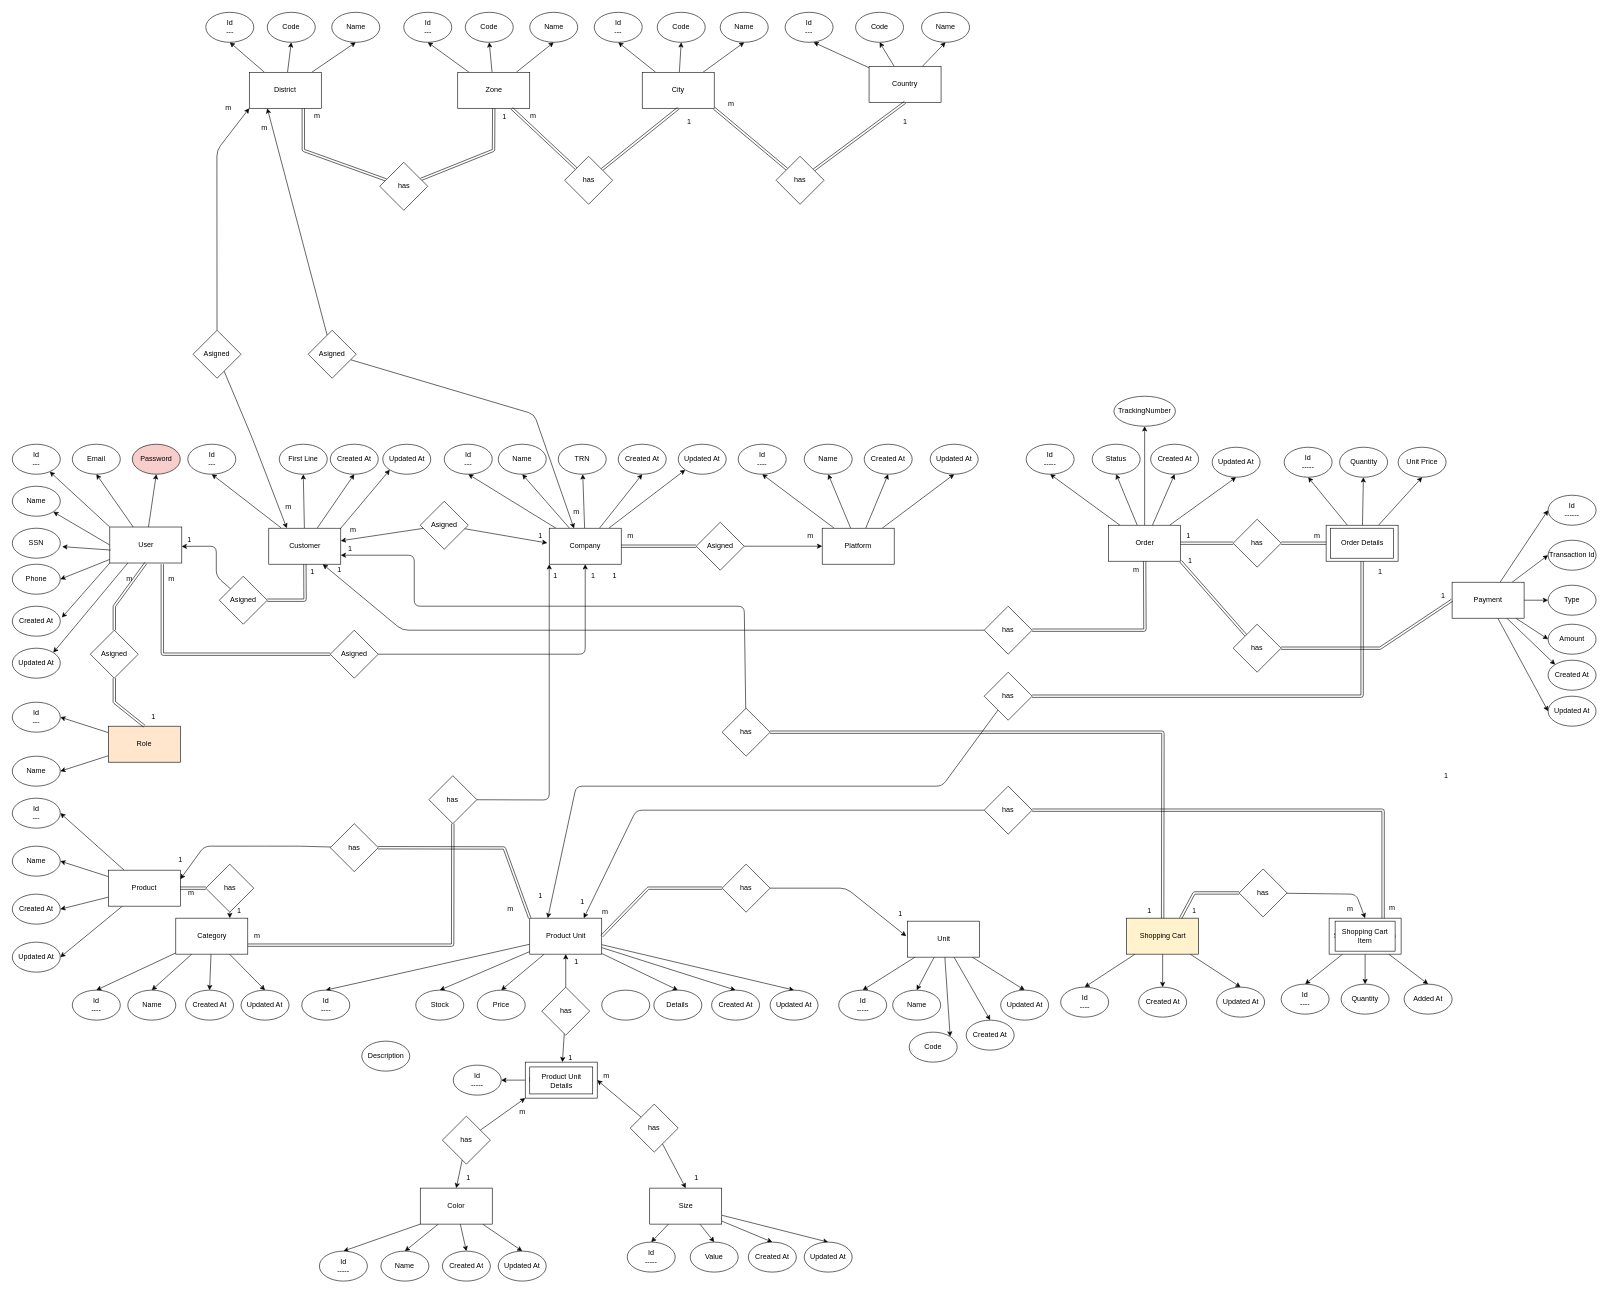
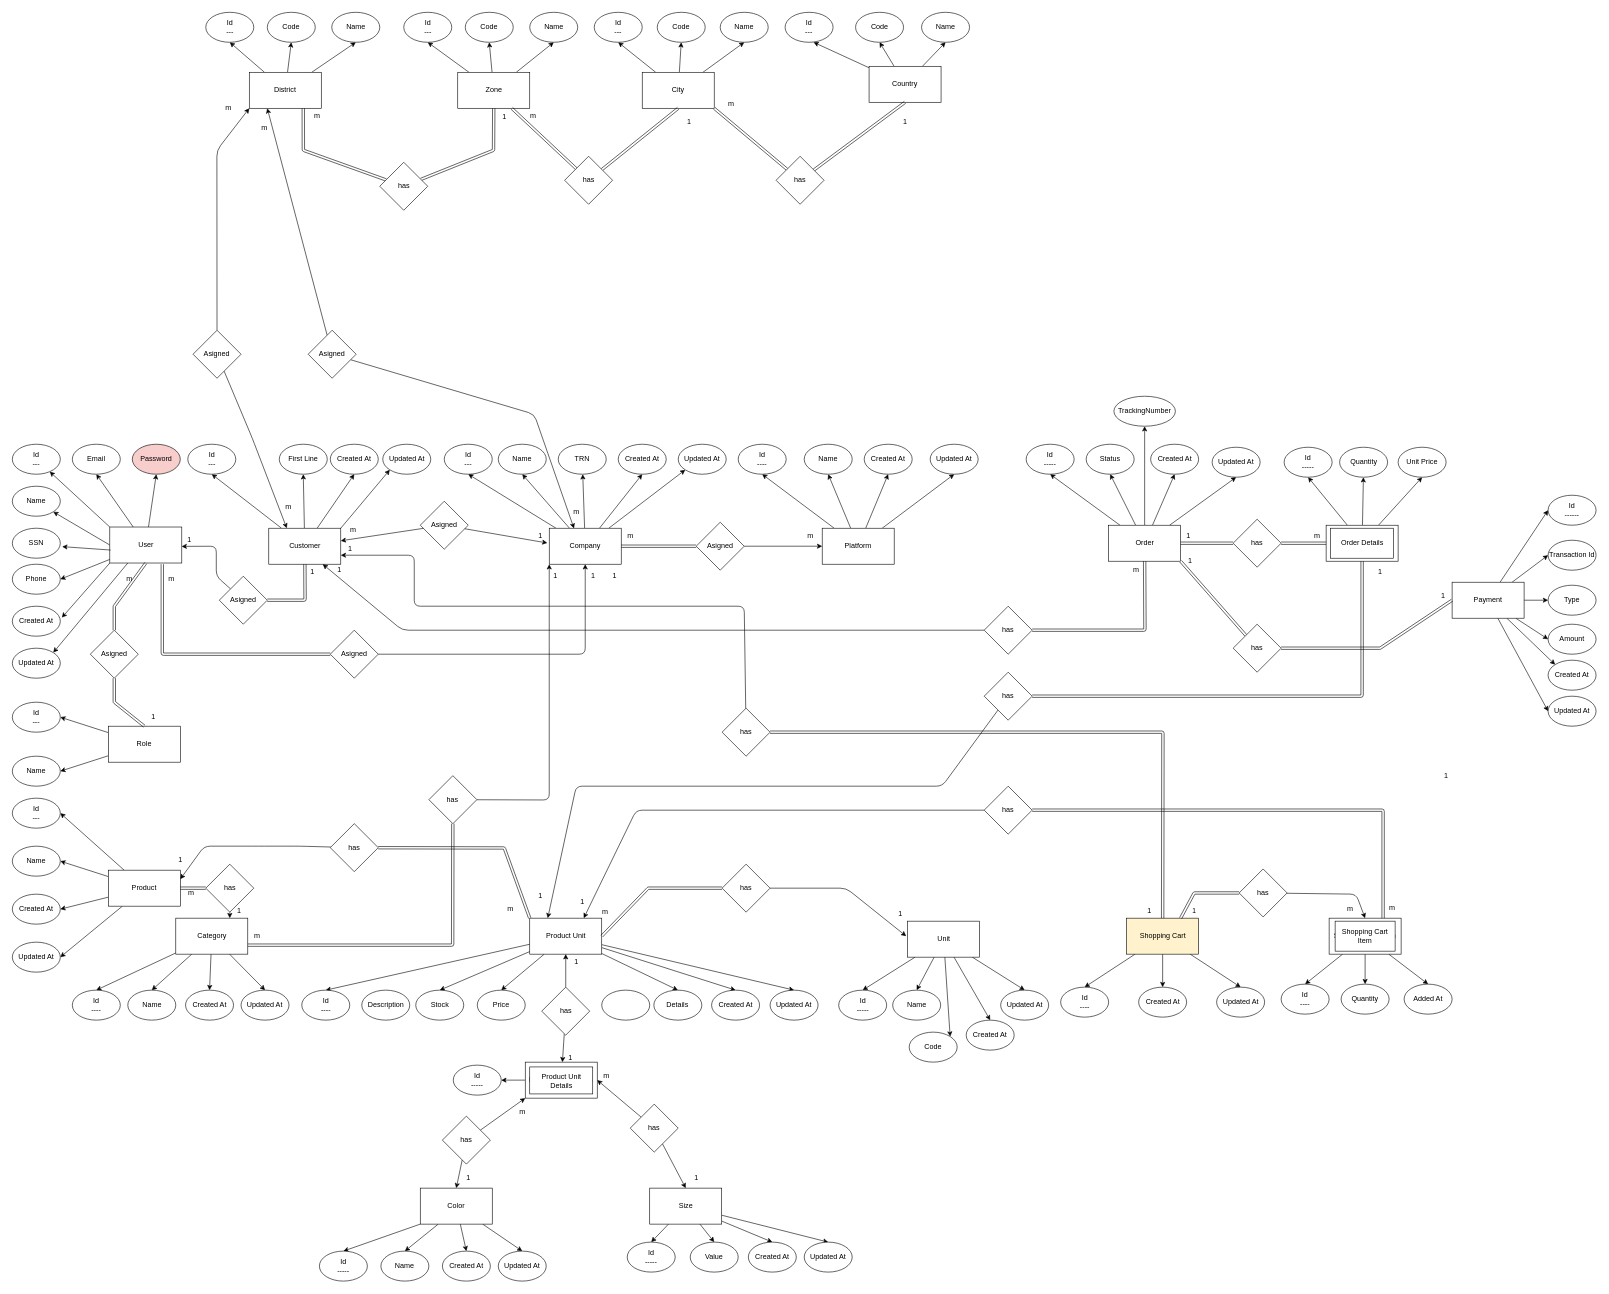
(1116, 459) -> (1110, 459)
(144, 744) -> (144, 744)
(386, 1056) -> (386, 1005)
